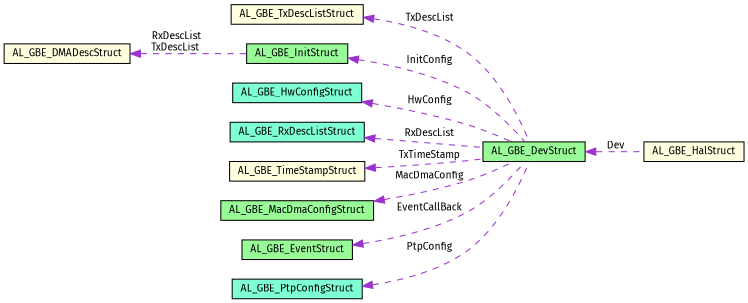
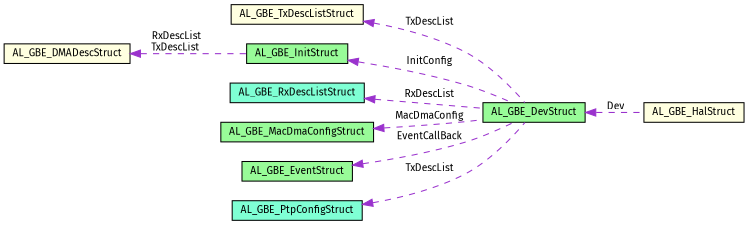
(297, 93) -> none
(297, 171) -> none
(428, 247) -> (428, 169)
